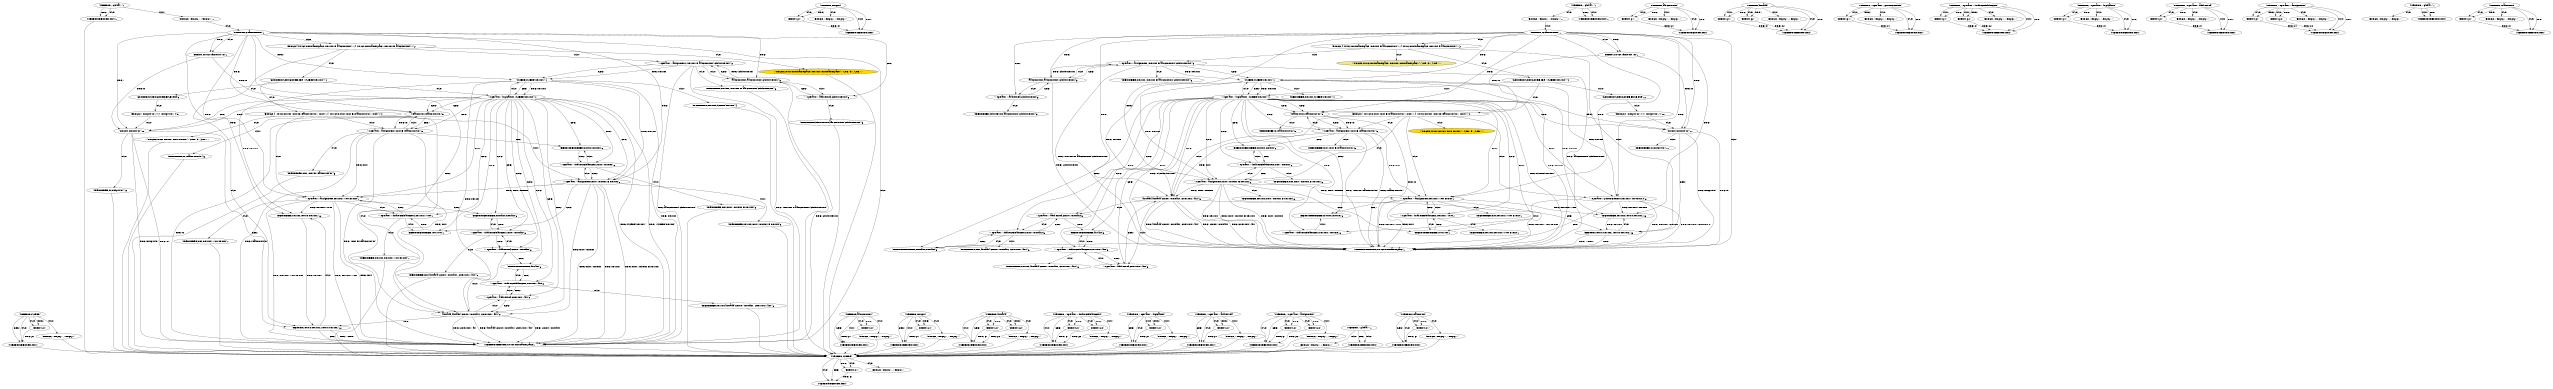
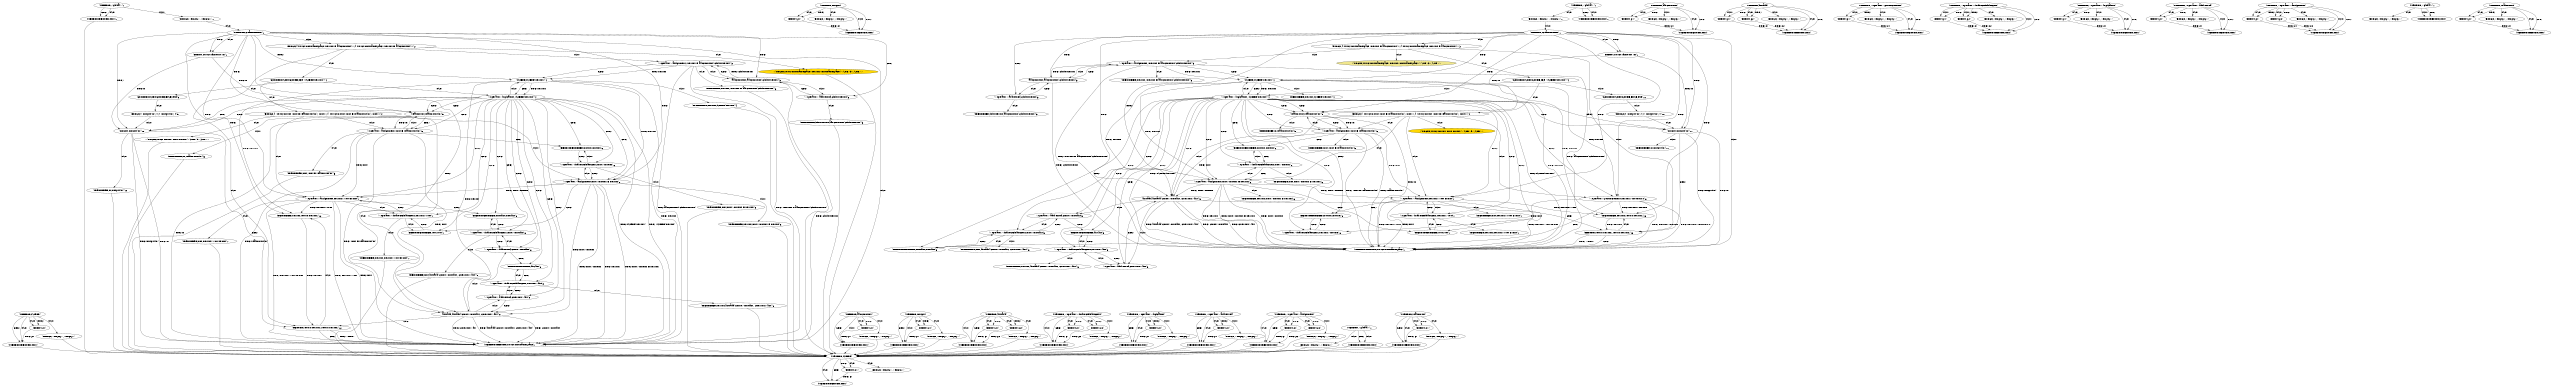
(1536, 216) -> (1536, 216)
none -> (1311, 223)
(1323, 224) -> (1323, 224)
